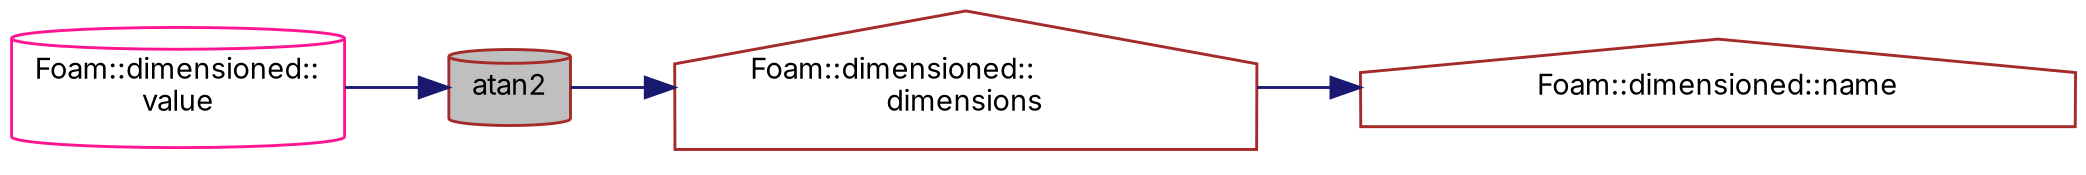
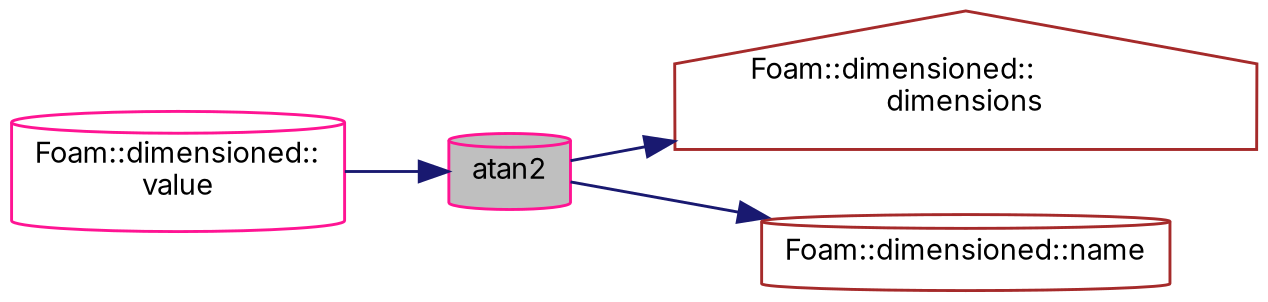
(510, 88) -> (510, 171)
(1294, 88) -> (655, 197)
(1718, 88) -> (966, 253)
